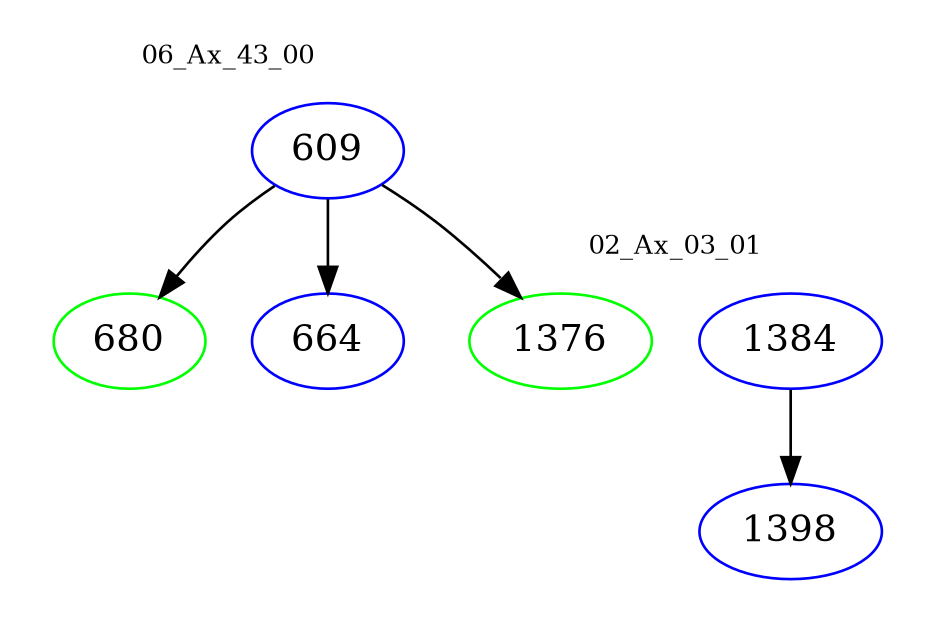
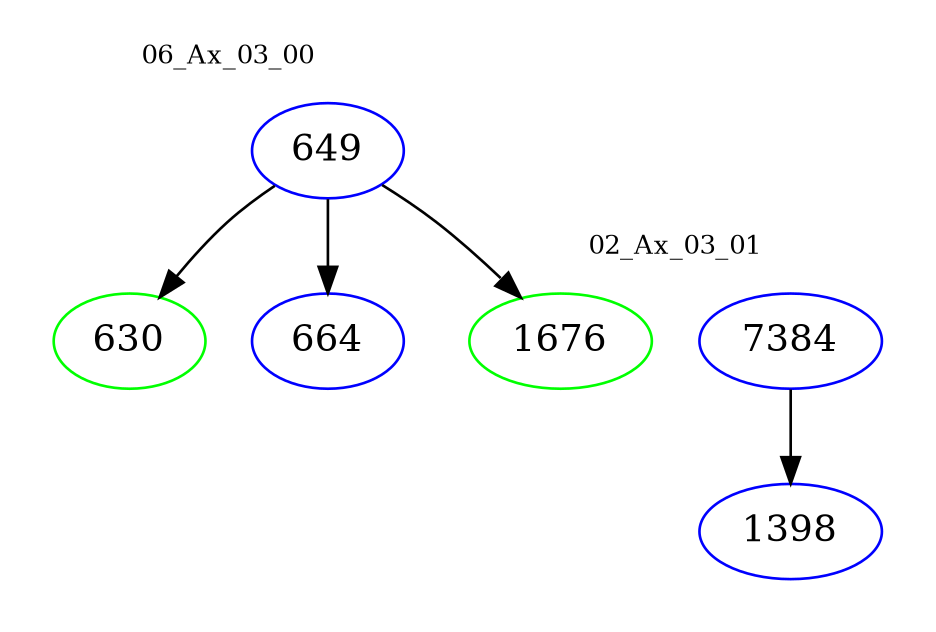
(229, 57) -> (229, 57)
(328, 151) -> (328, 151)
(130, 341) -> (130, 341)
(561, 341) -> (561, 341)
(791, 341) -> (791, 341)
